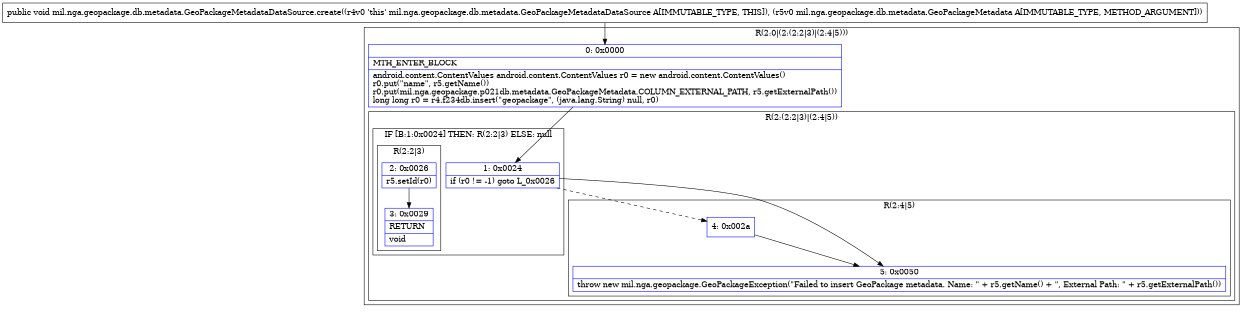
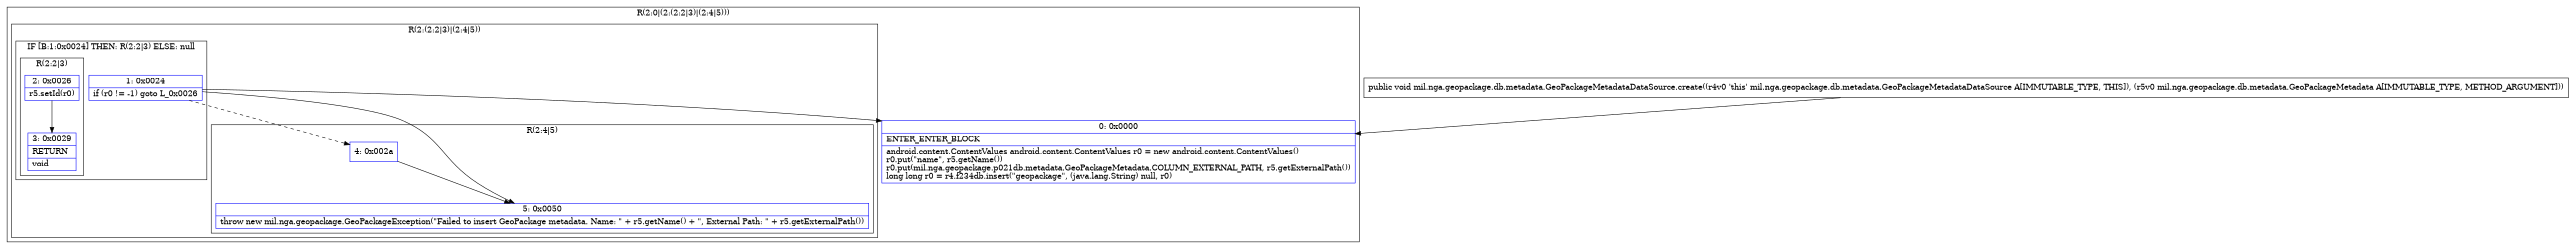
(415, 63) -> (933, 139)
(546, 133) -> (539, 100)
